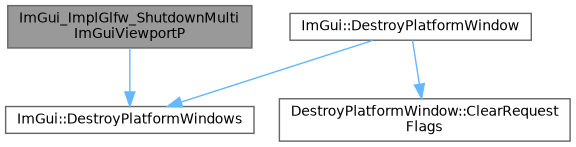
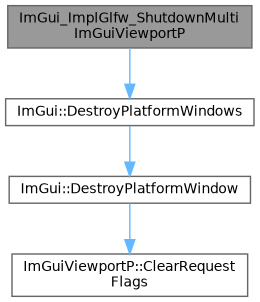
(277, 71) -> (130, 144)
(425, 120) -> (130, 275)
